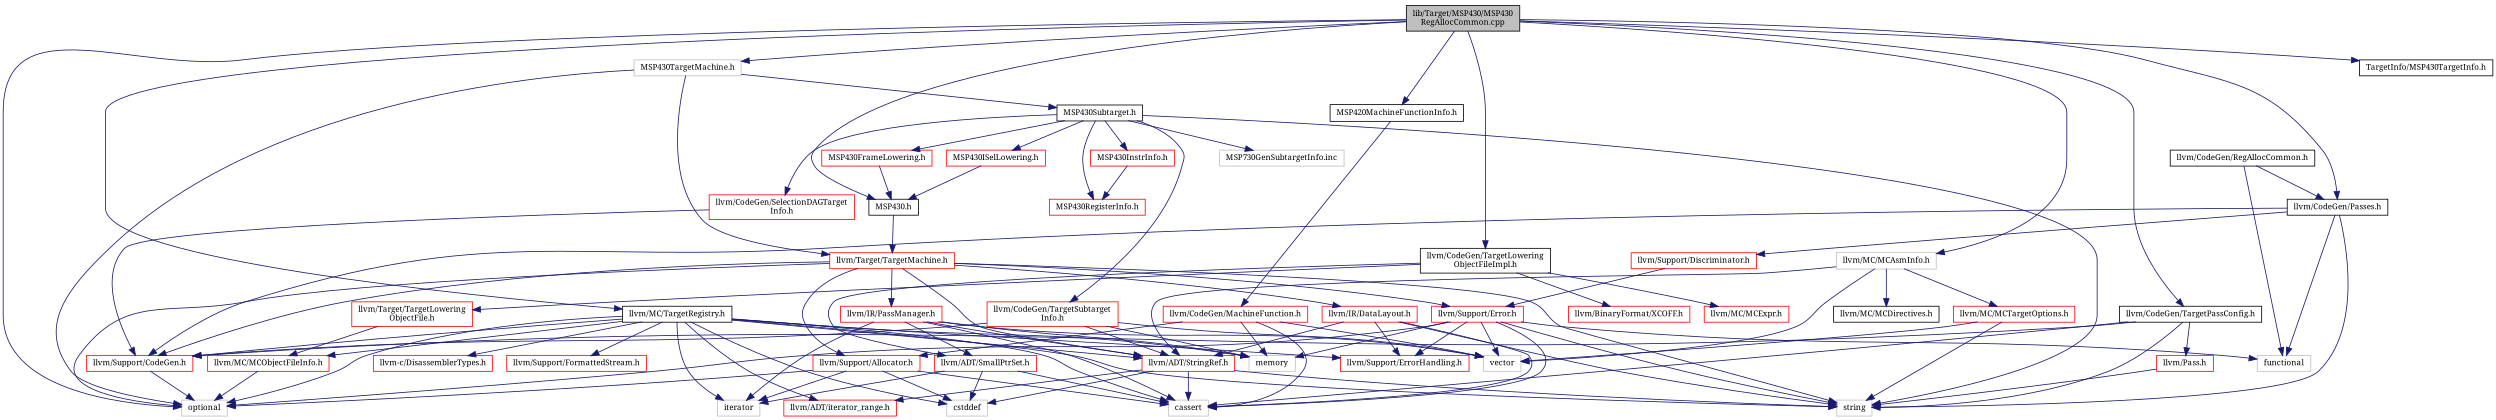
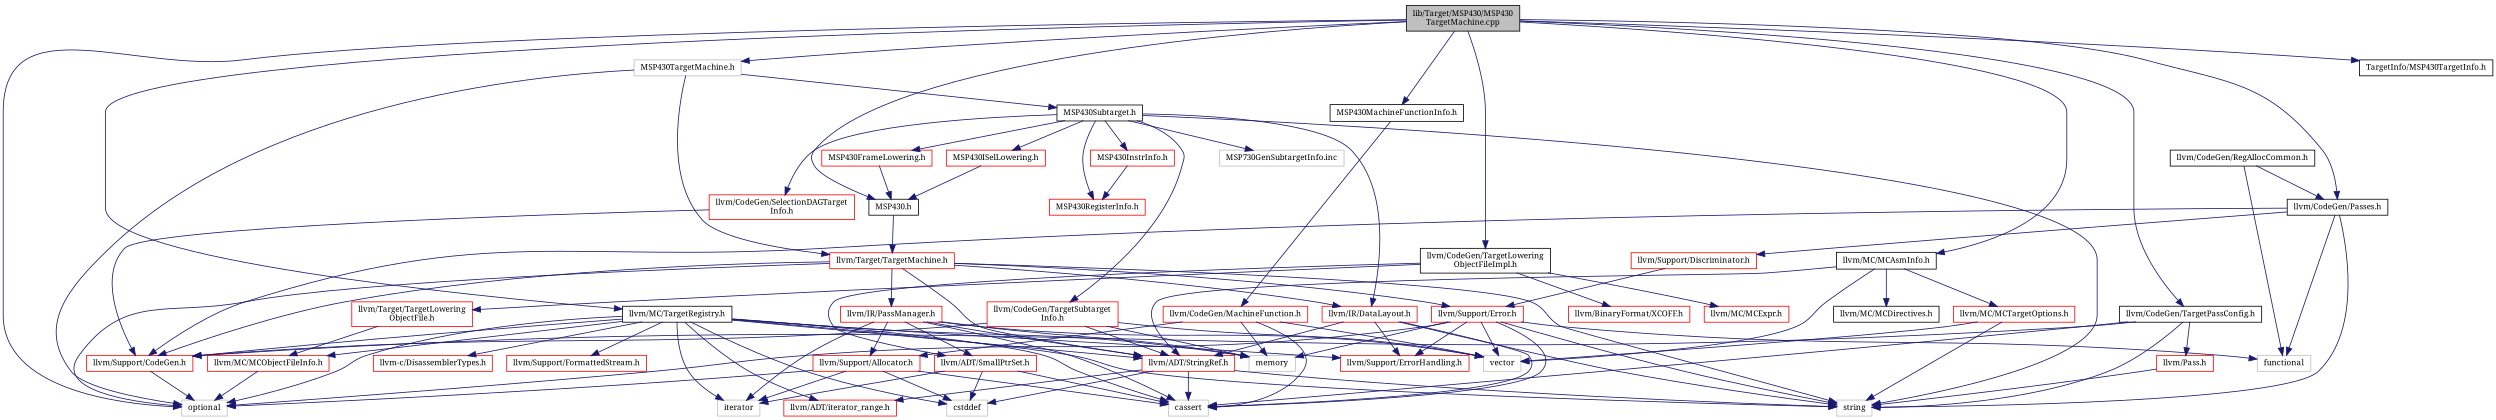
(1463, 18) -> (1463, 18)
(1397, 113) -> (1397, 113)
none -> (1326, 136)
(1886, 261) -> (1886, 261)
(805, 304) -> (881, 335)
